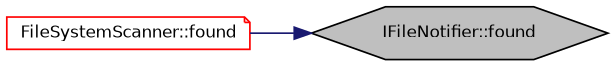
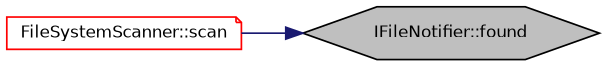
(128, 33) -> (124, 33)
